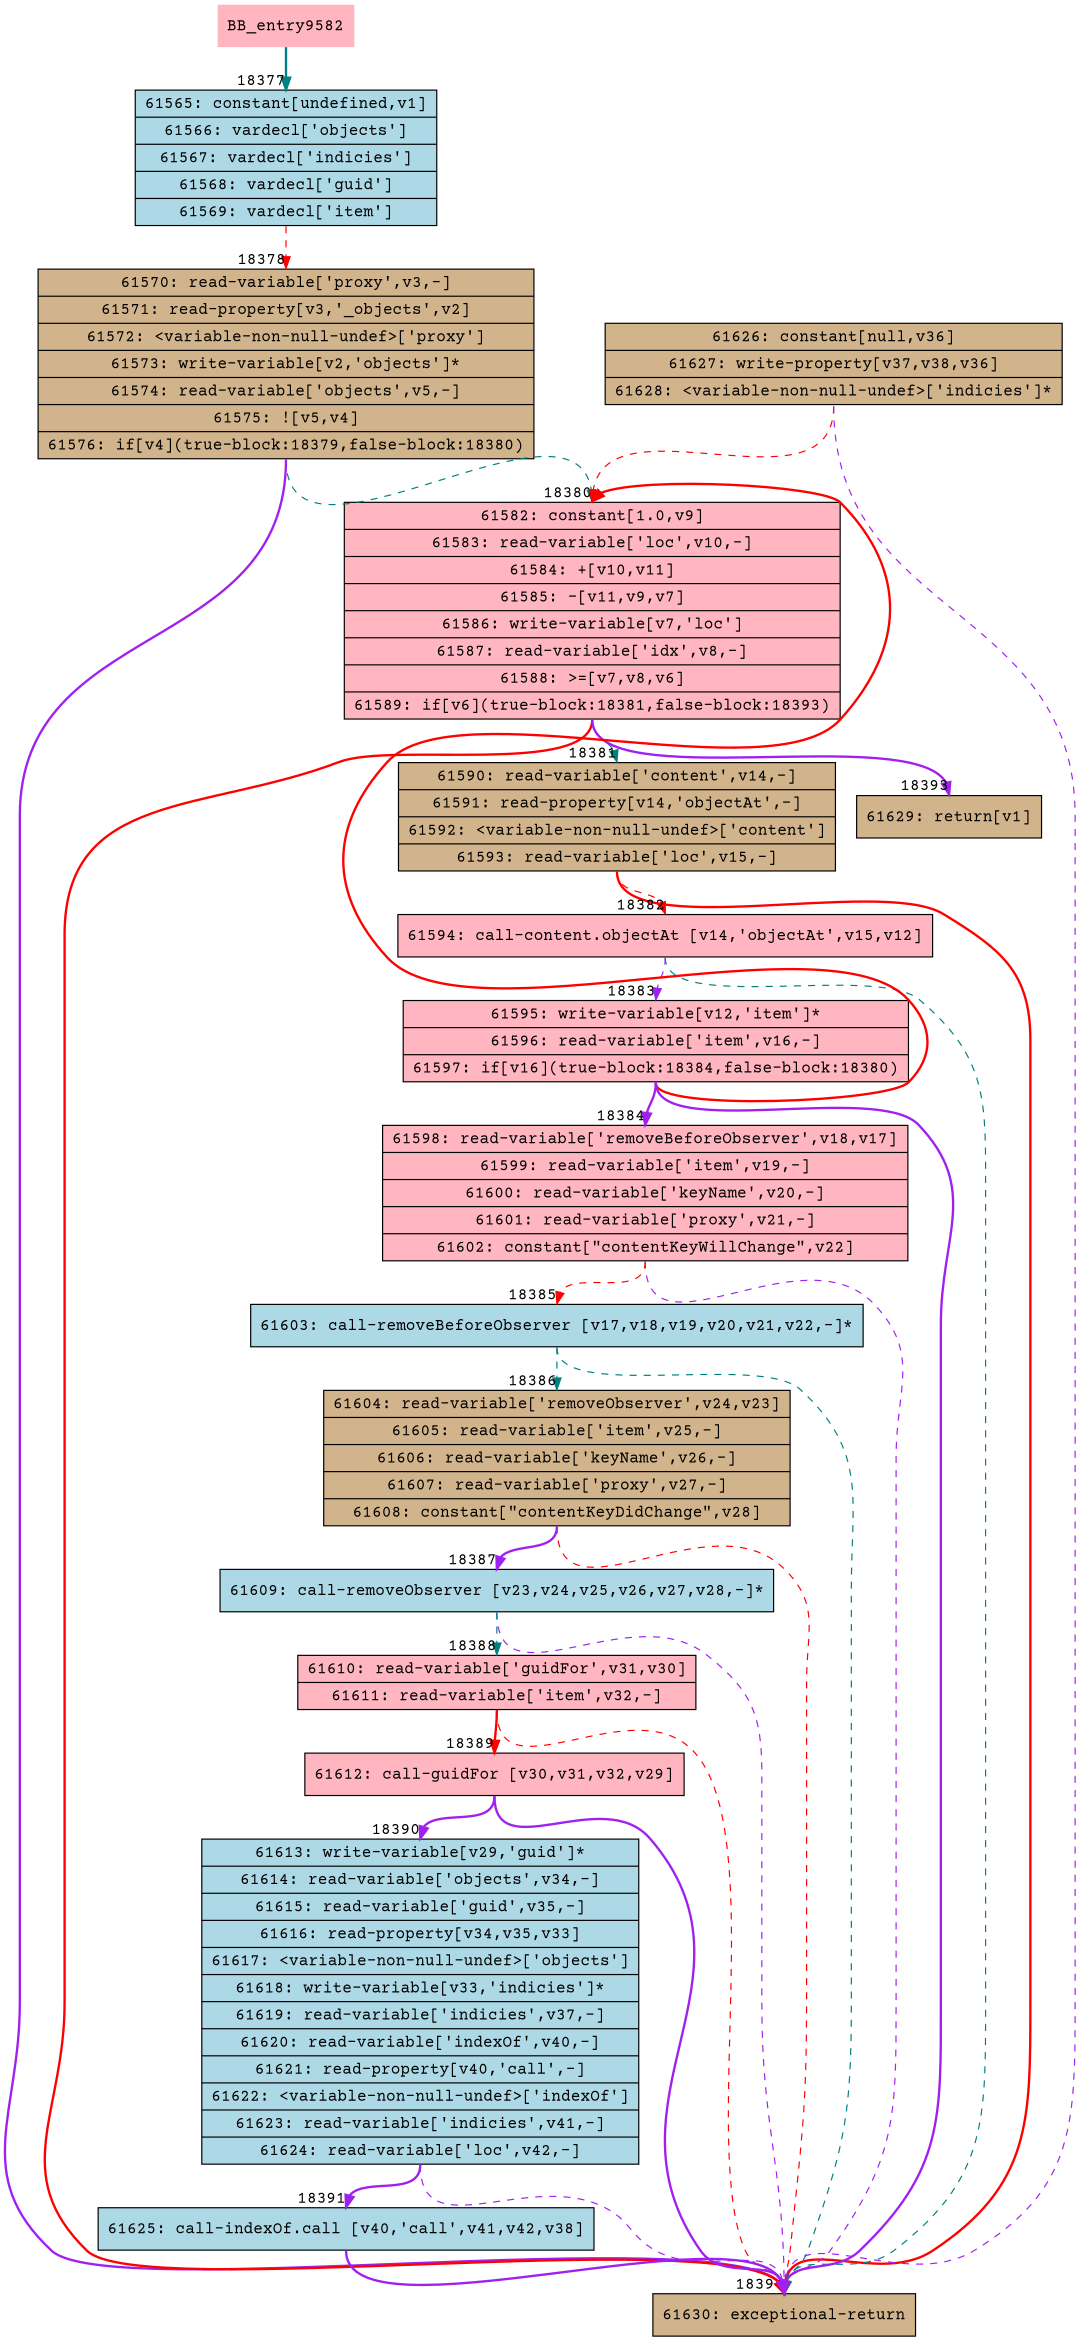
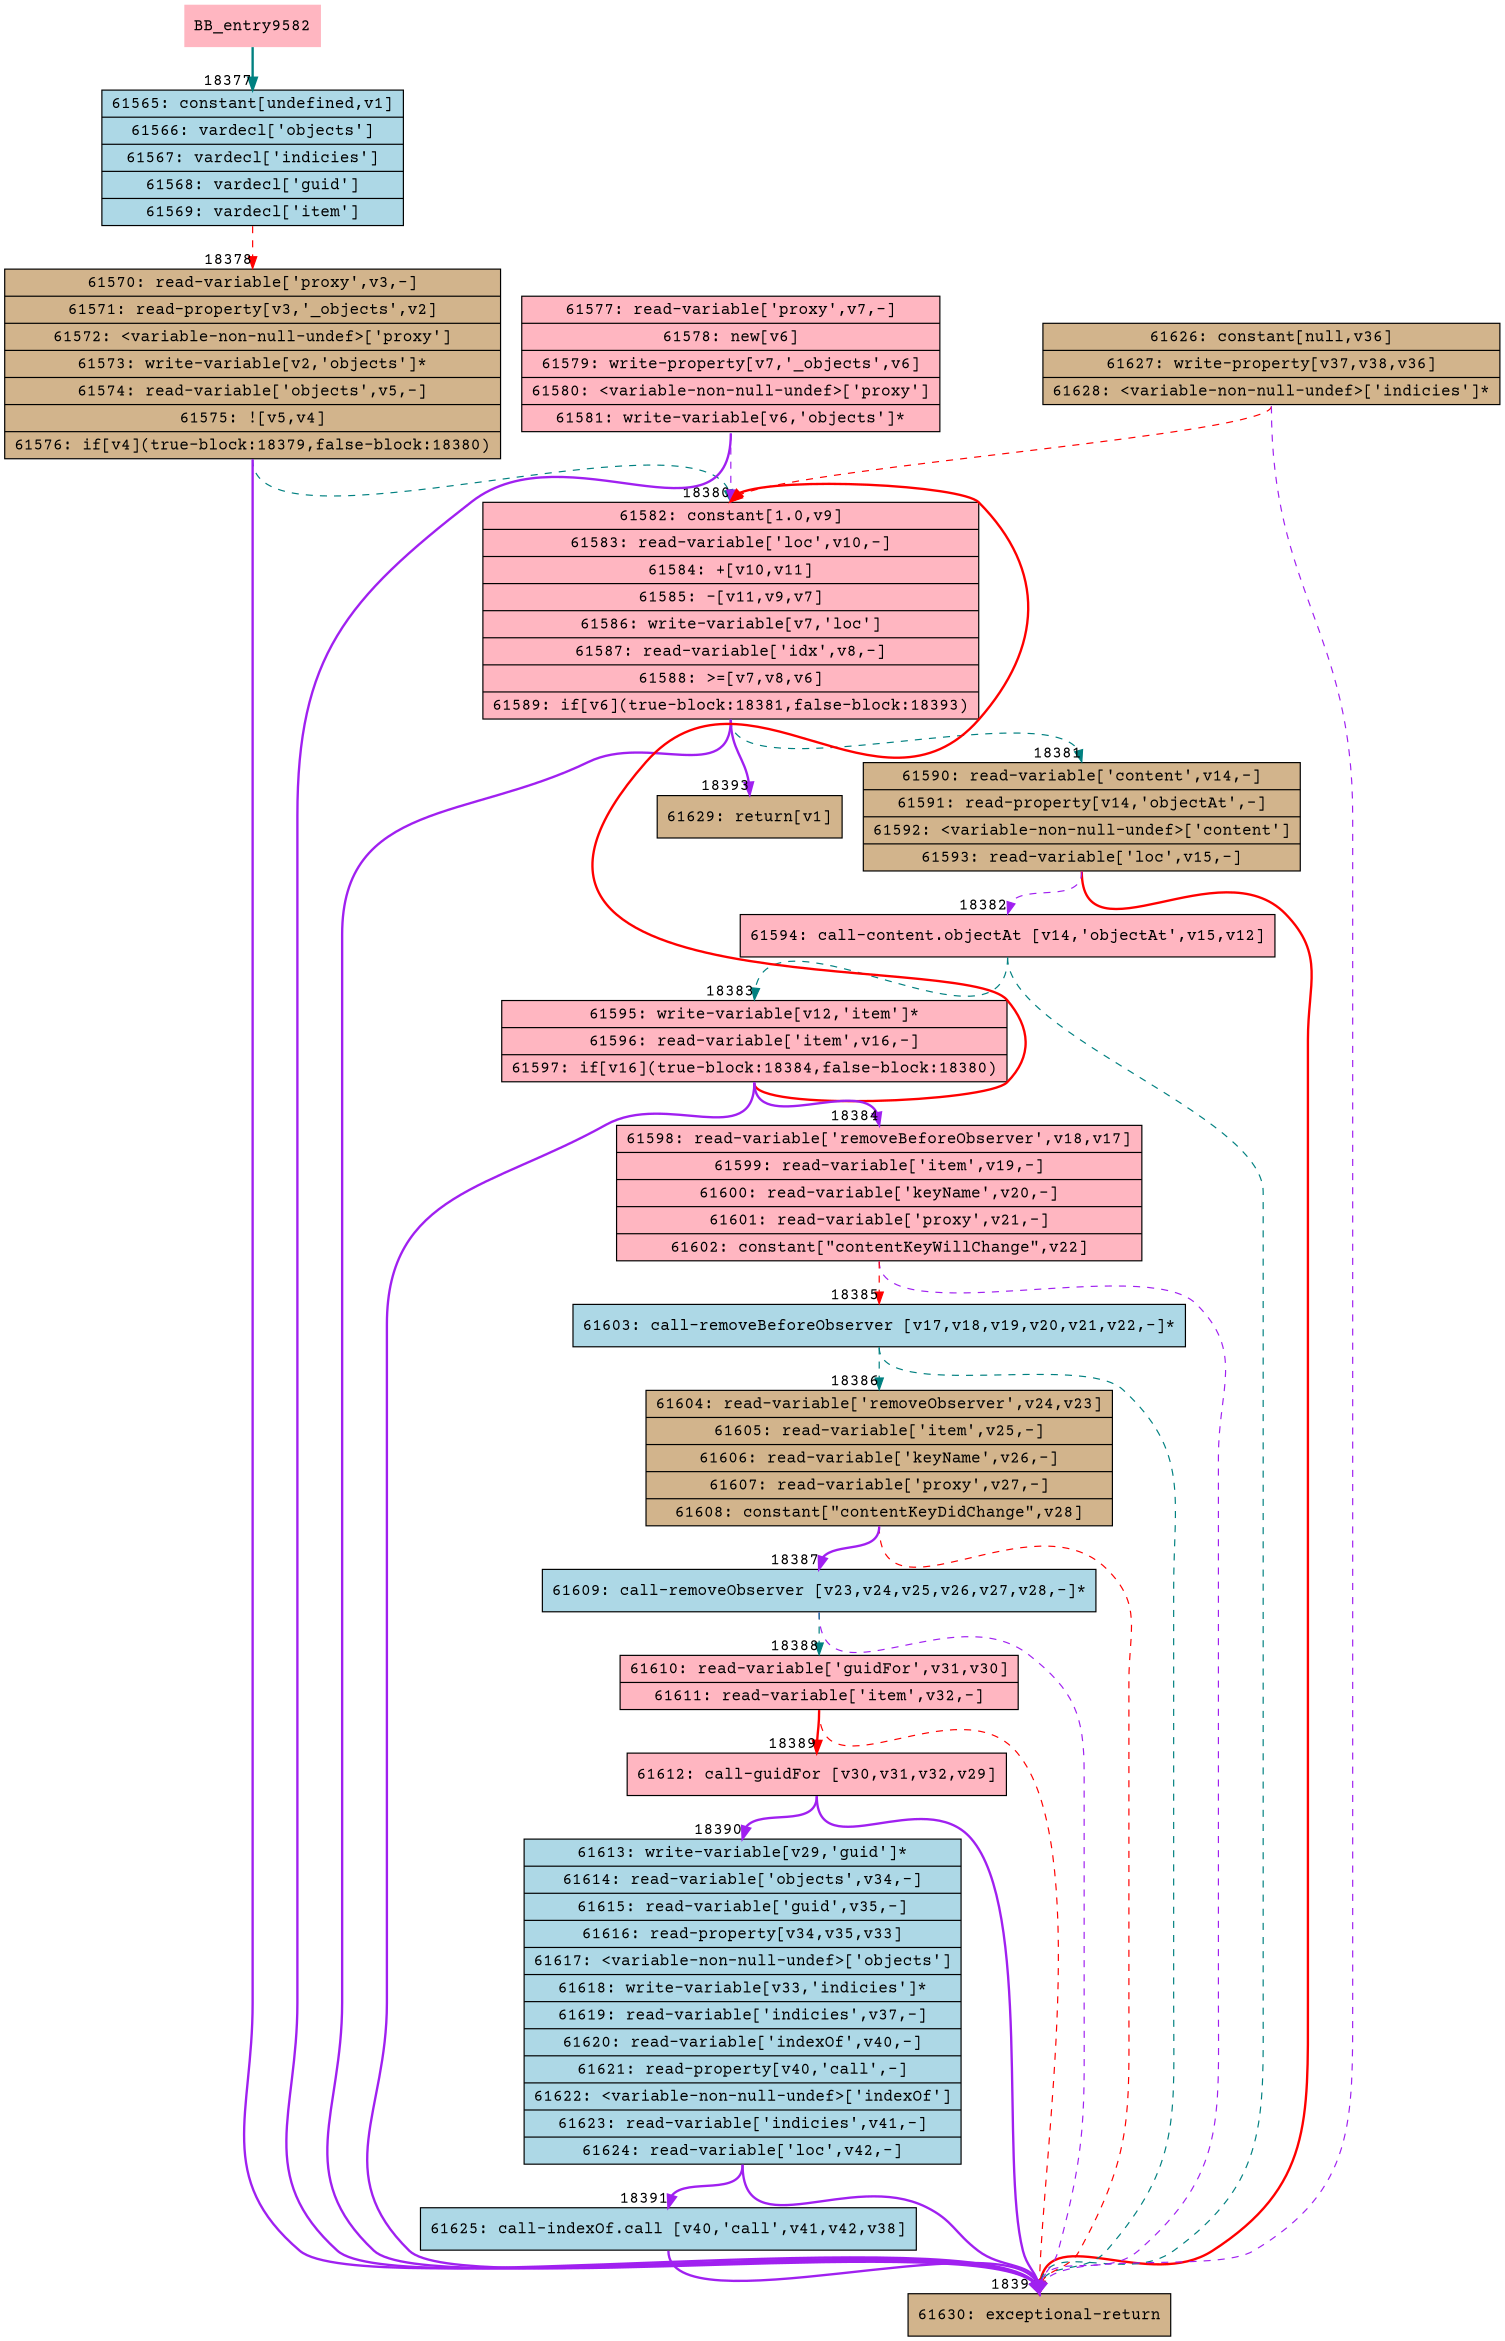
none -> (731, 364)
(635, 891) -> (1051, 892)
(664, 970) -> (908, 986)
(65, 1637) -> (342, 1686)
(602, 2206) -> (890, 2198)
